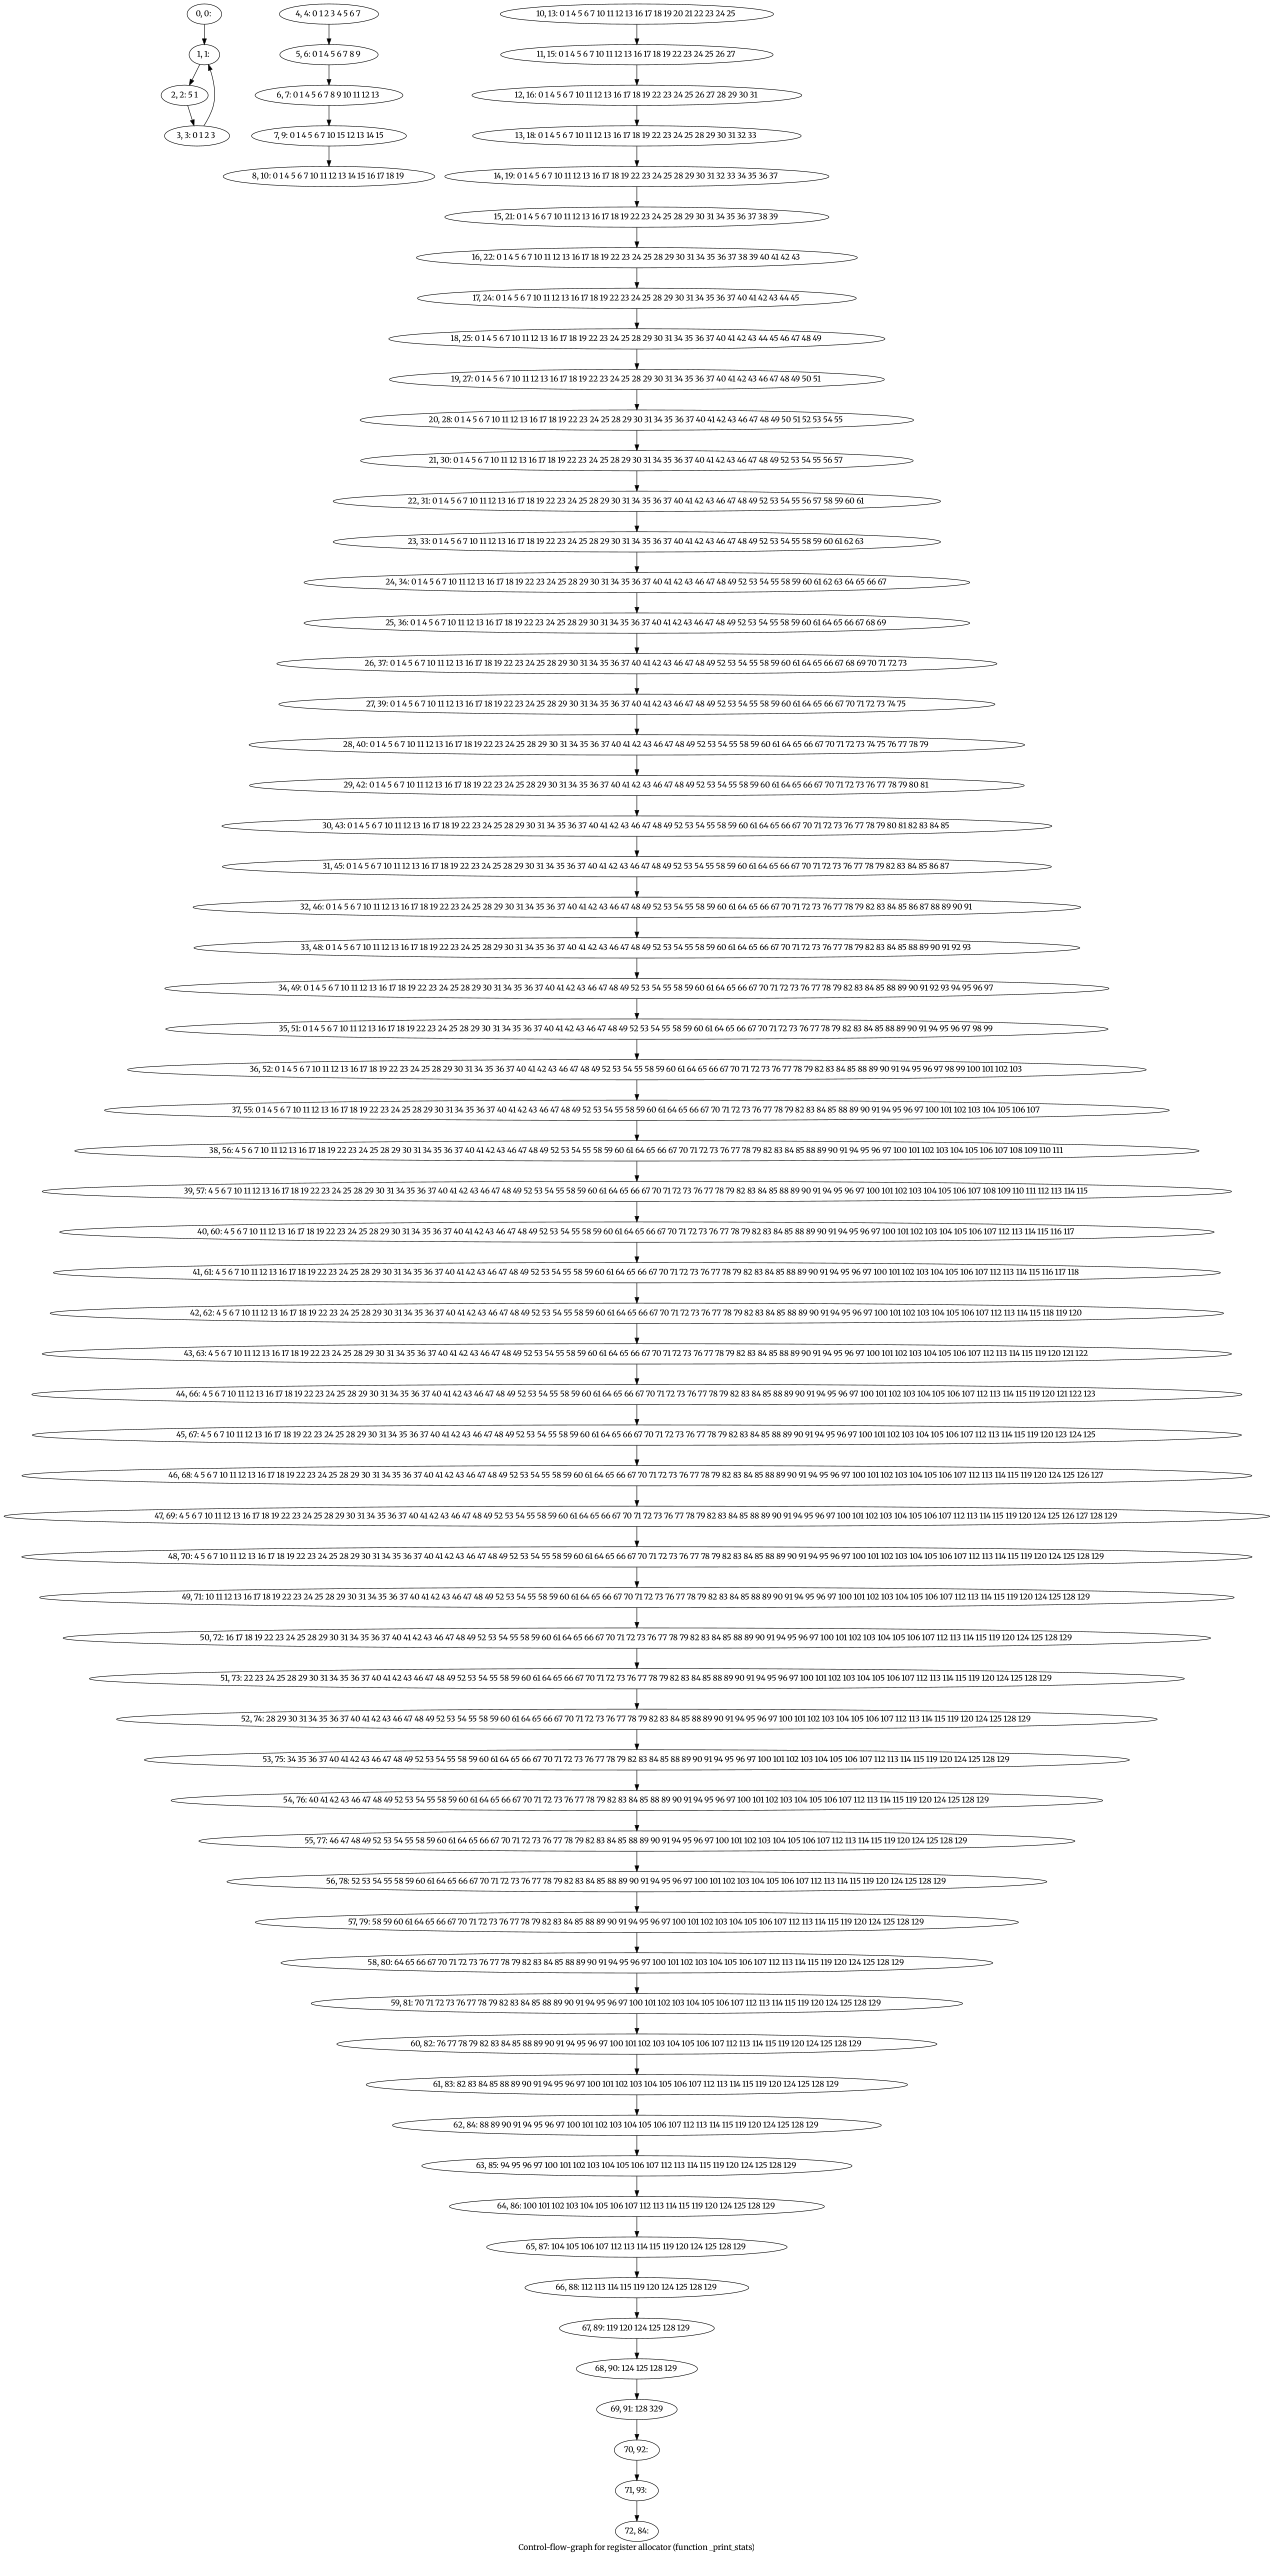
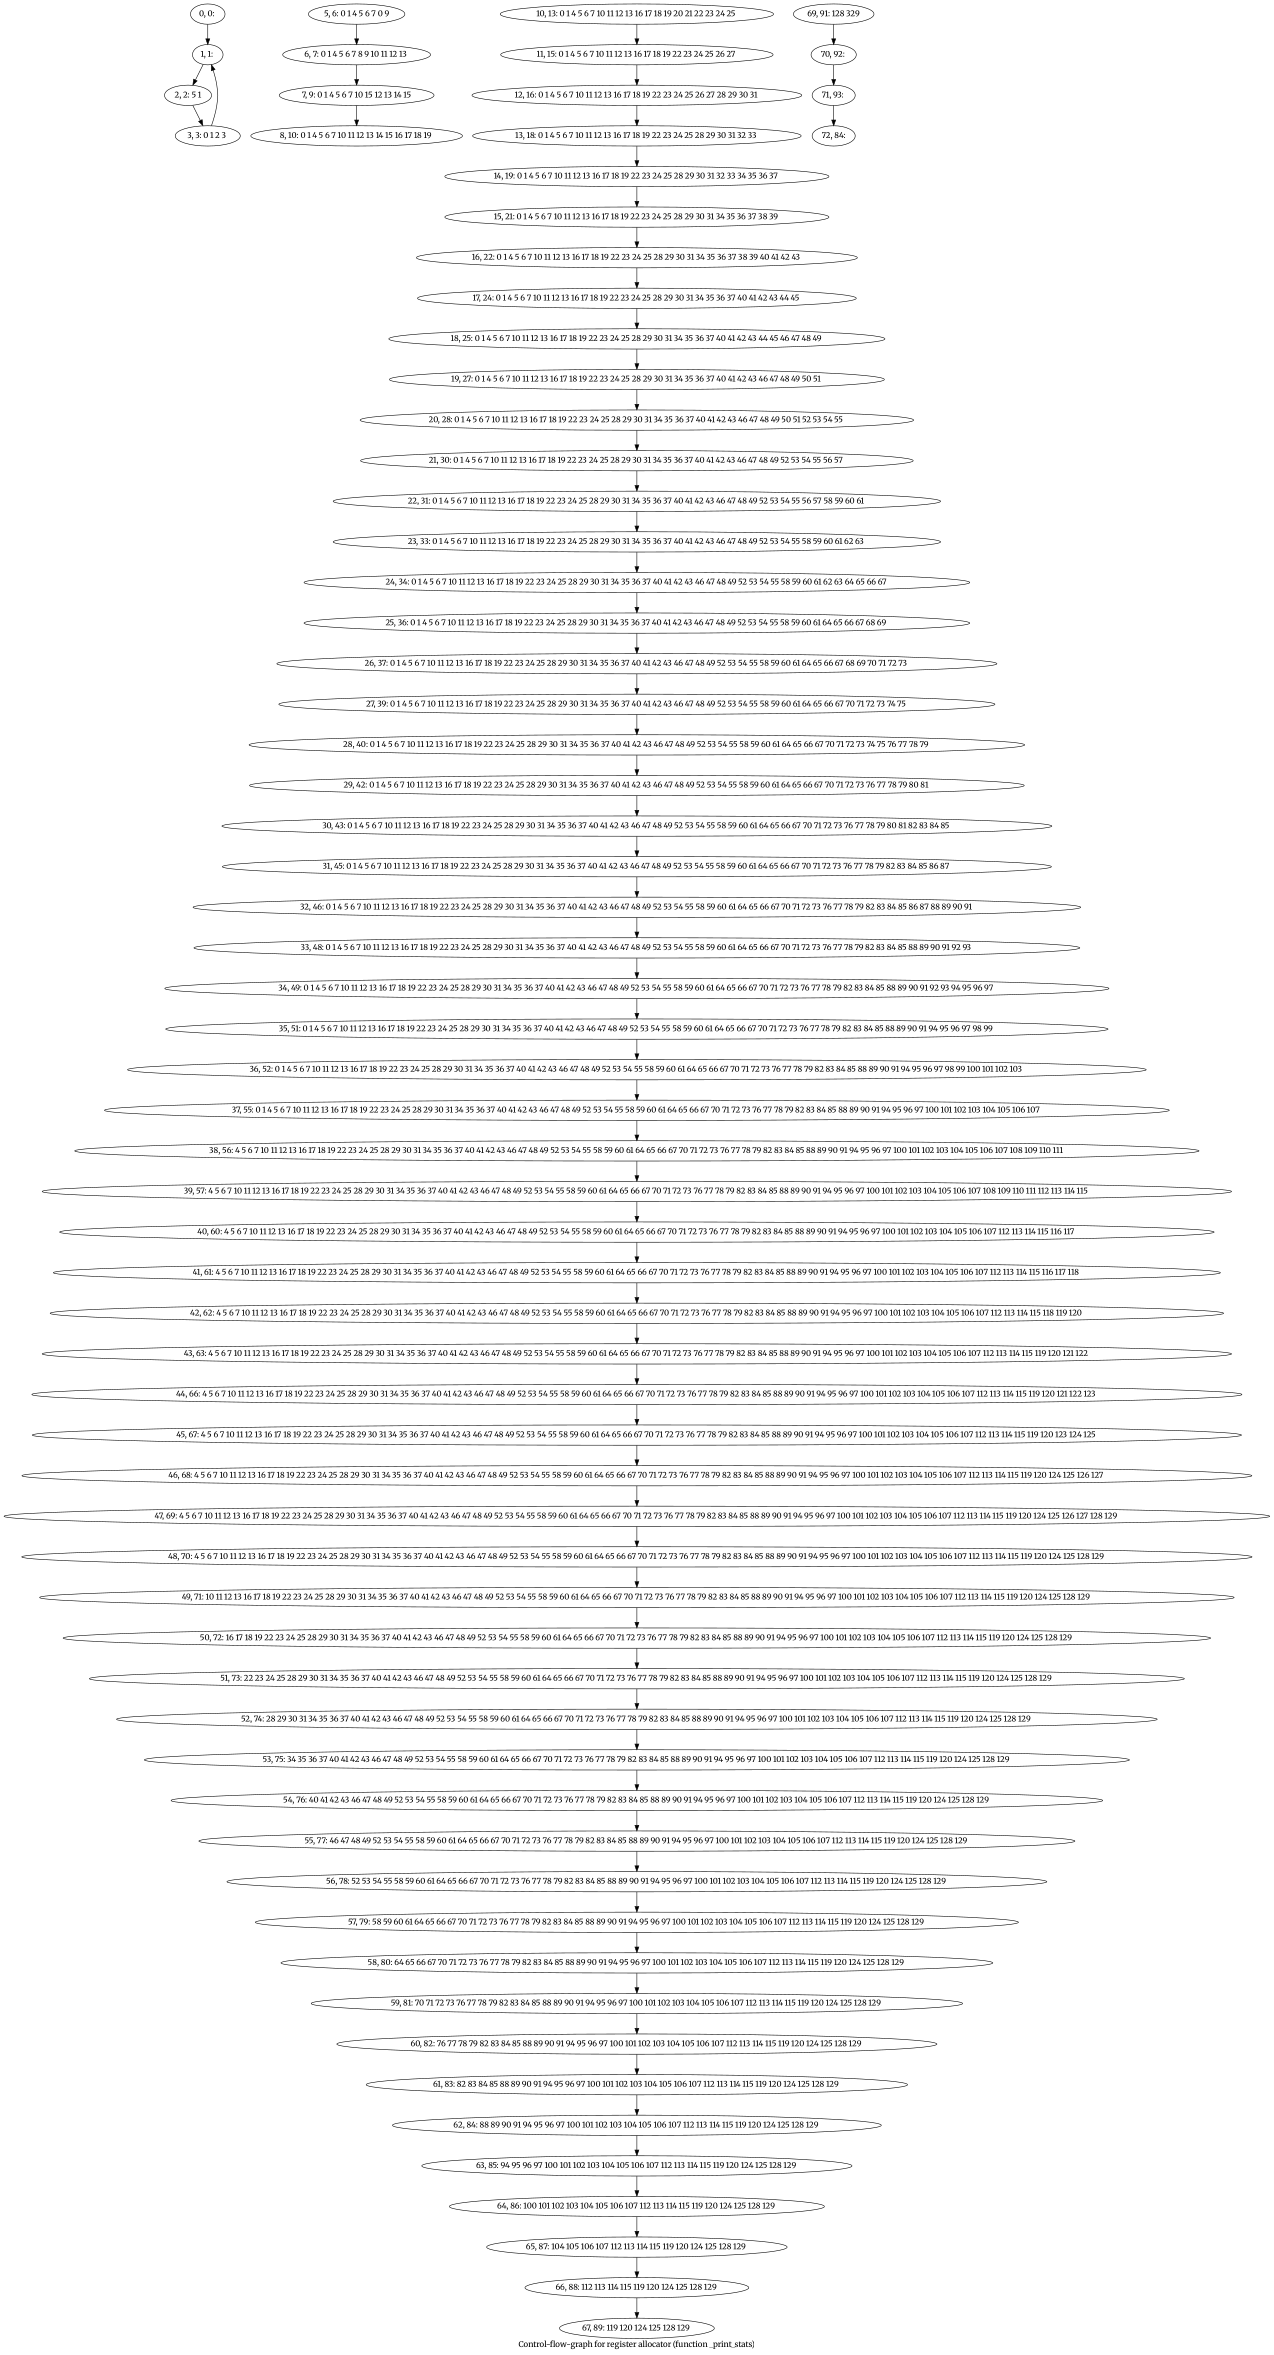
(329, 14) -> none
(329, 55) -> (357, 14)
(637, 2369) -> none
